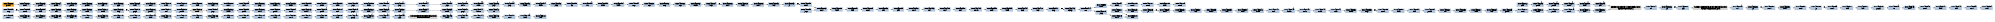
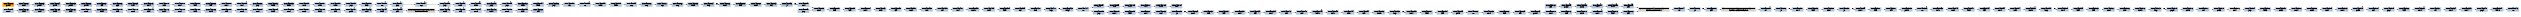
none -> (2031, 9)
(1124, 14) -> (1137, 12)
